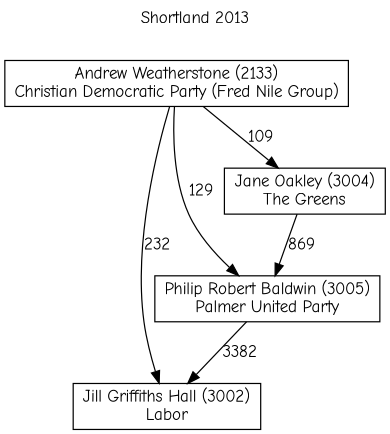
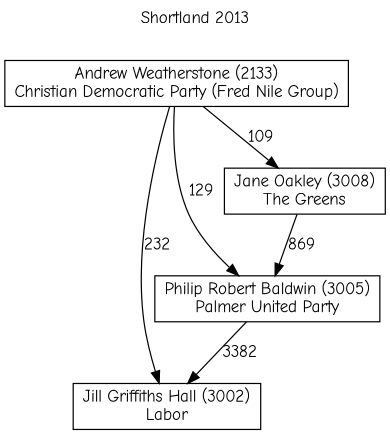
(305, 191) -> (305, 191)
